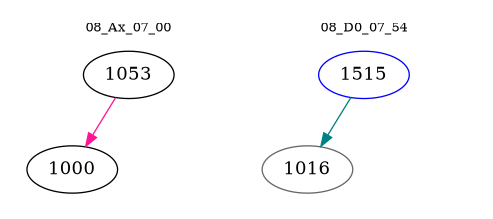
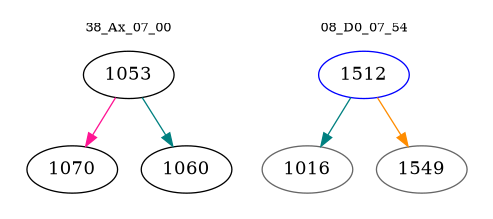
(129, 28) -> (129, 28)
(364, 75) -> (364, 75)
(72, 169) -> (72, 169)
none -> (187, 169)
none -> (422, 169)
